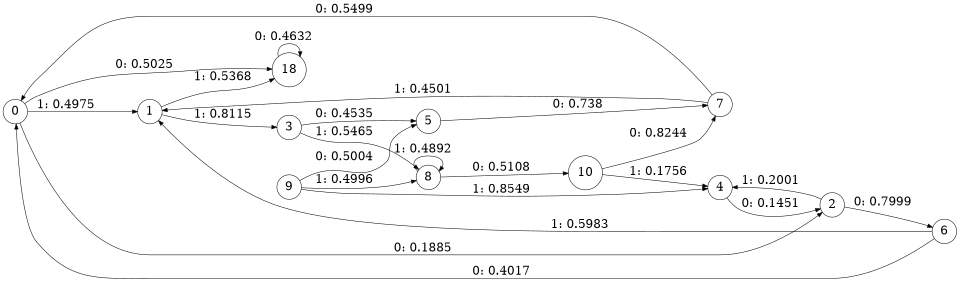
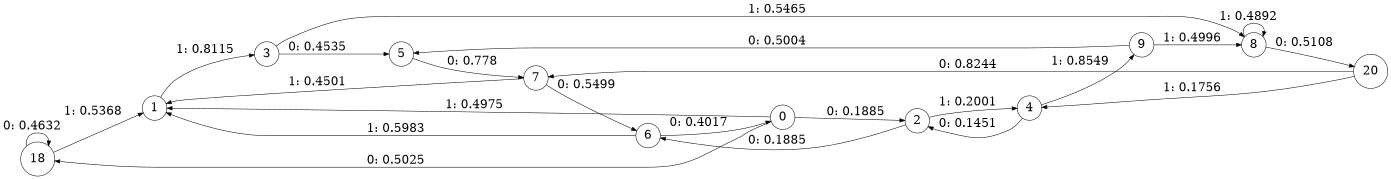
(367, 16) -> (588, 108)
(215, 91) -> (96, 134)
(585, 104) -> (480, 62)
(585, 173) -> (1371, 71)
(502, 196) -> (1089, 87)
(888, 202) -> (783, 141)
